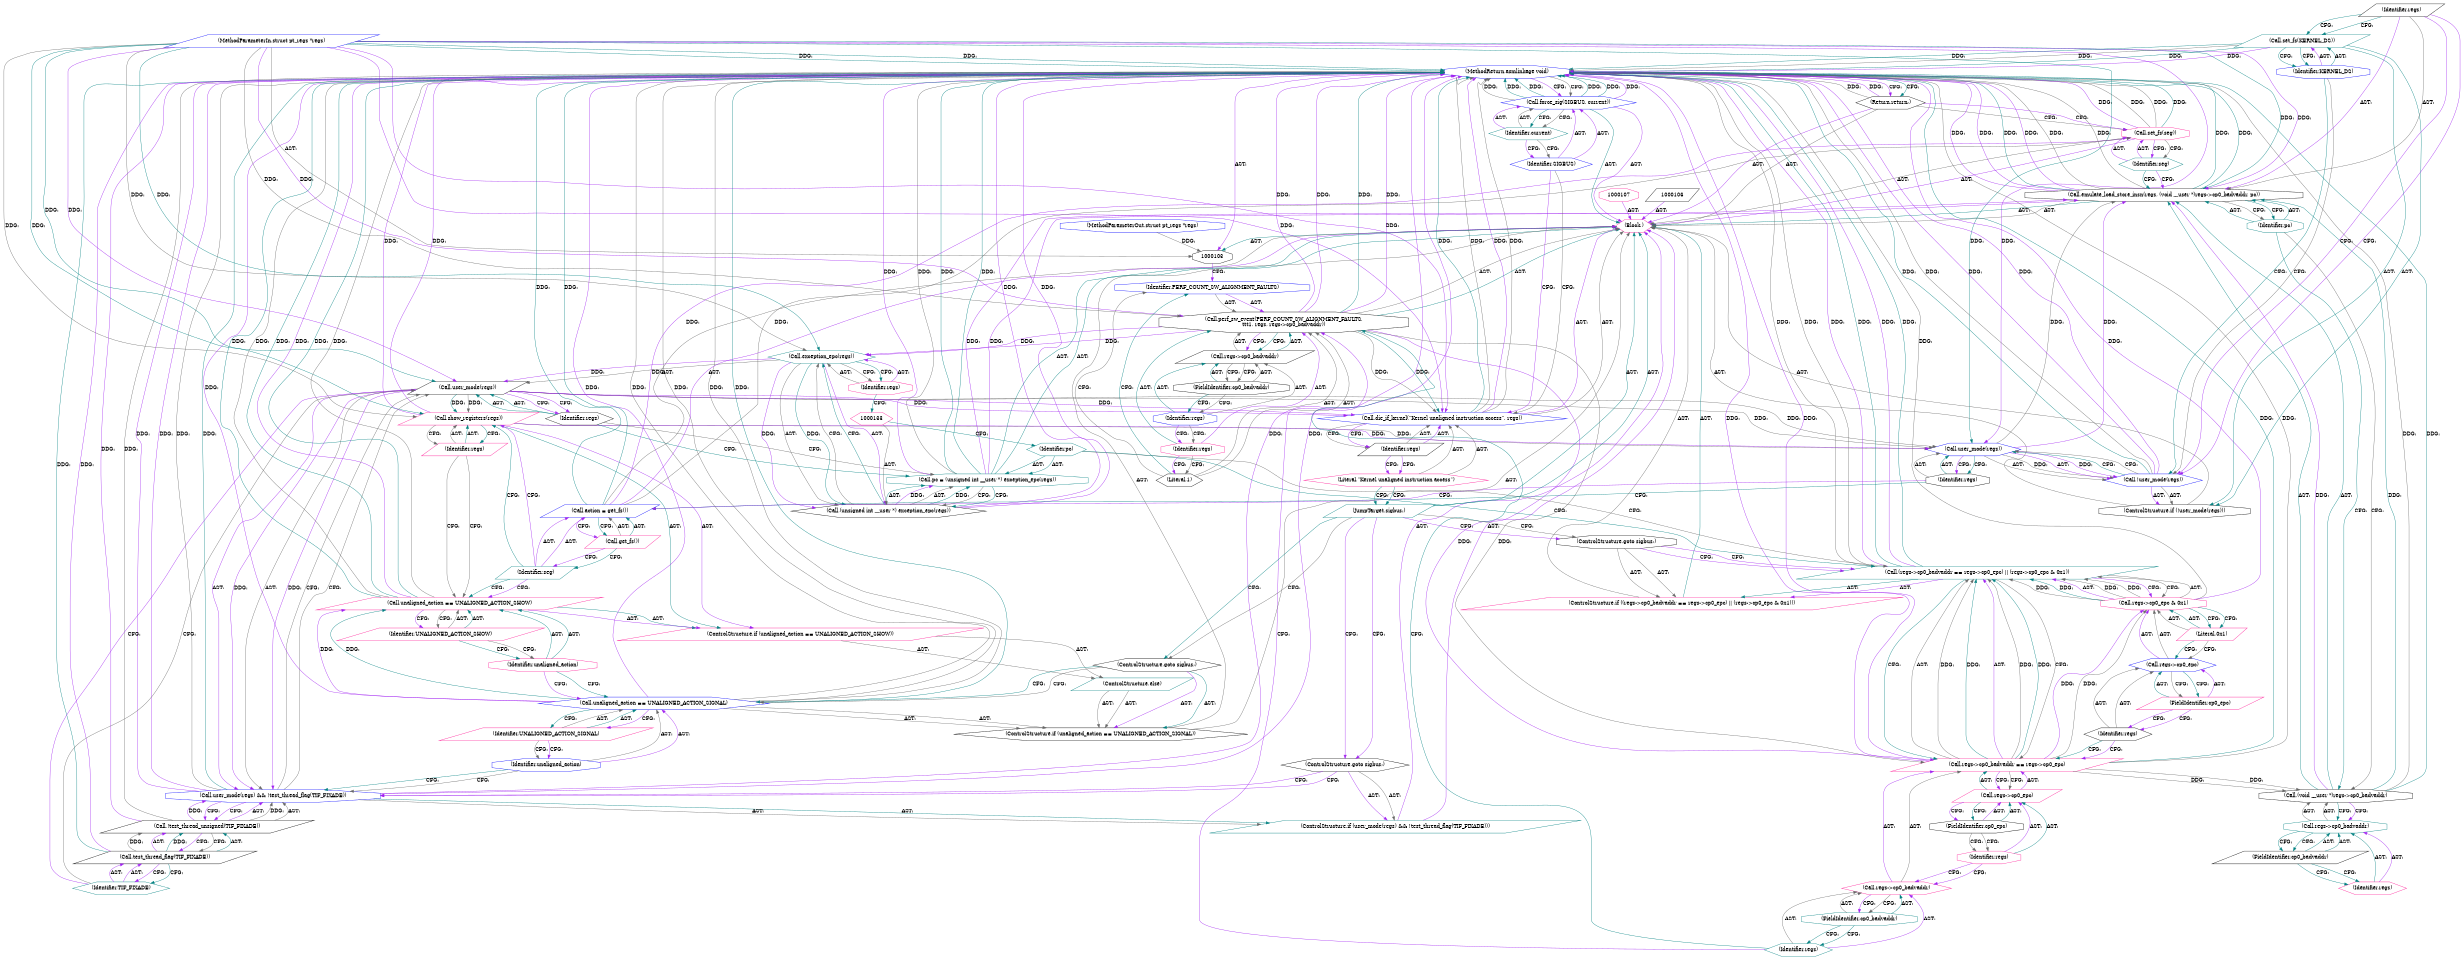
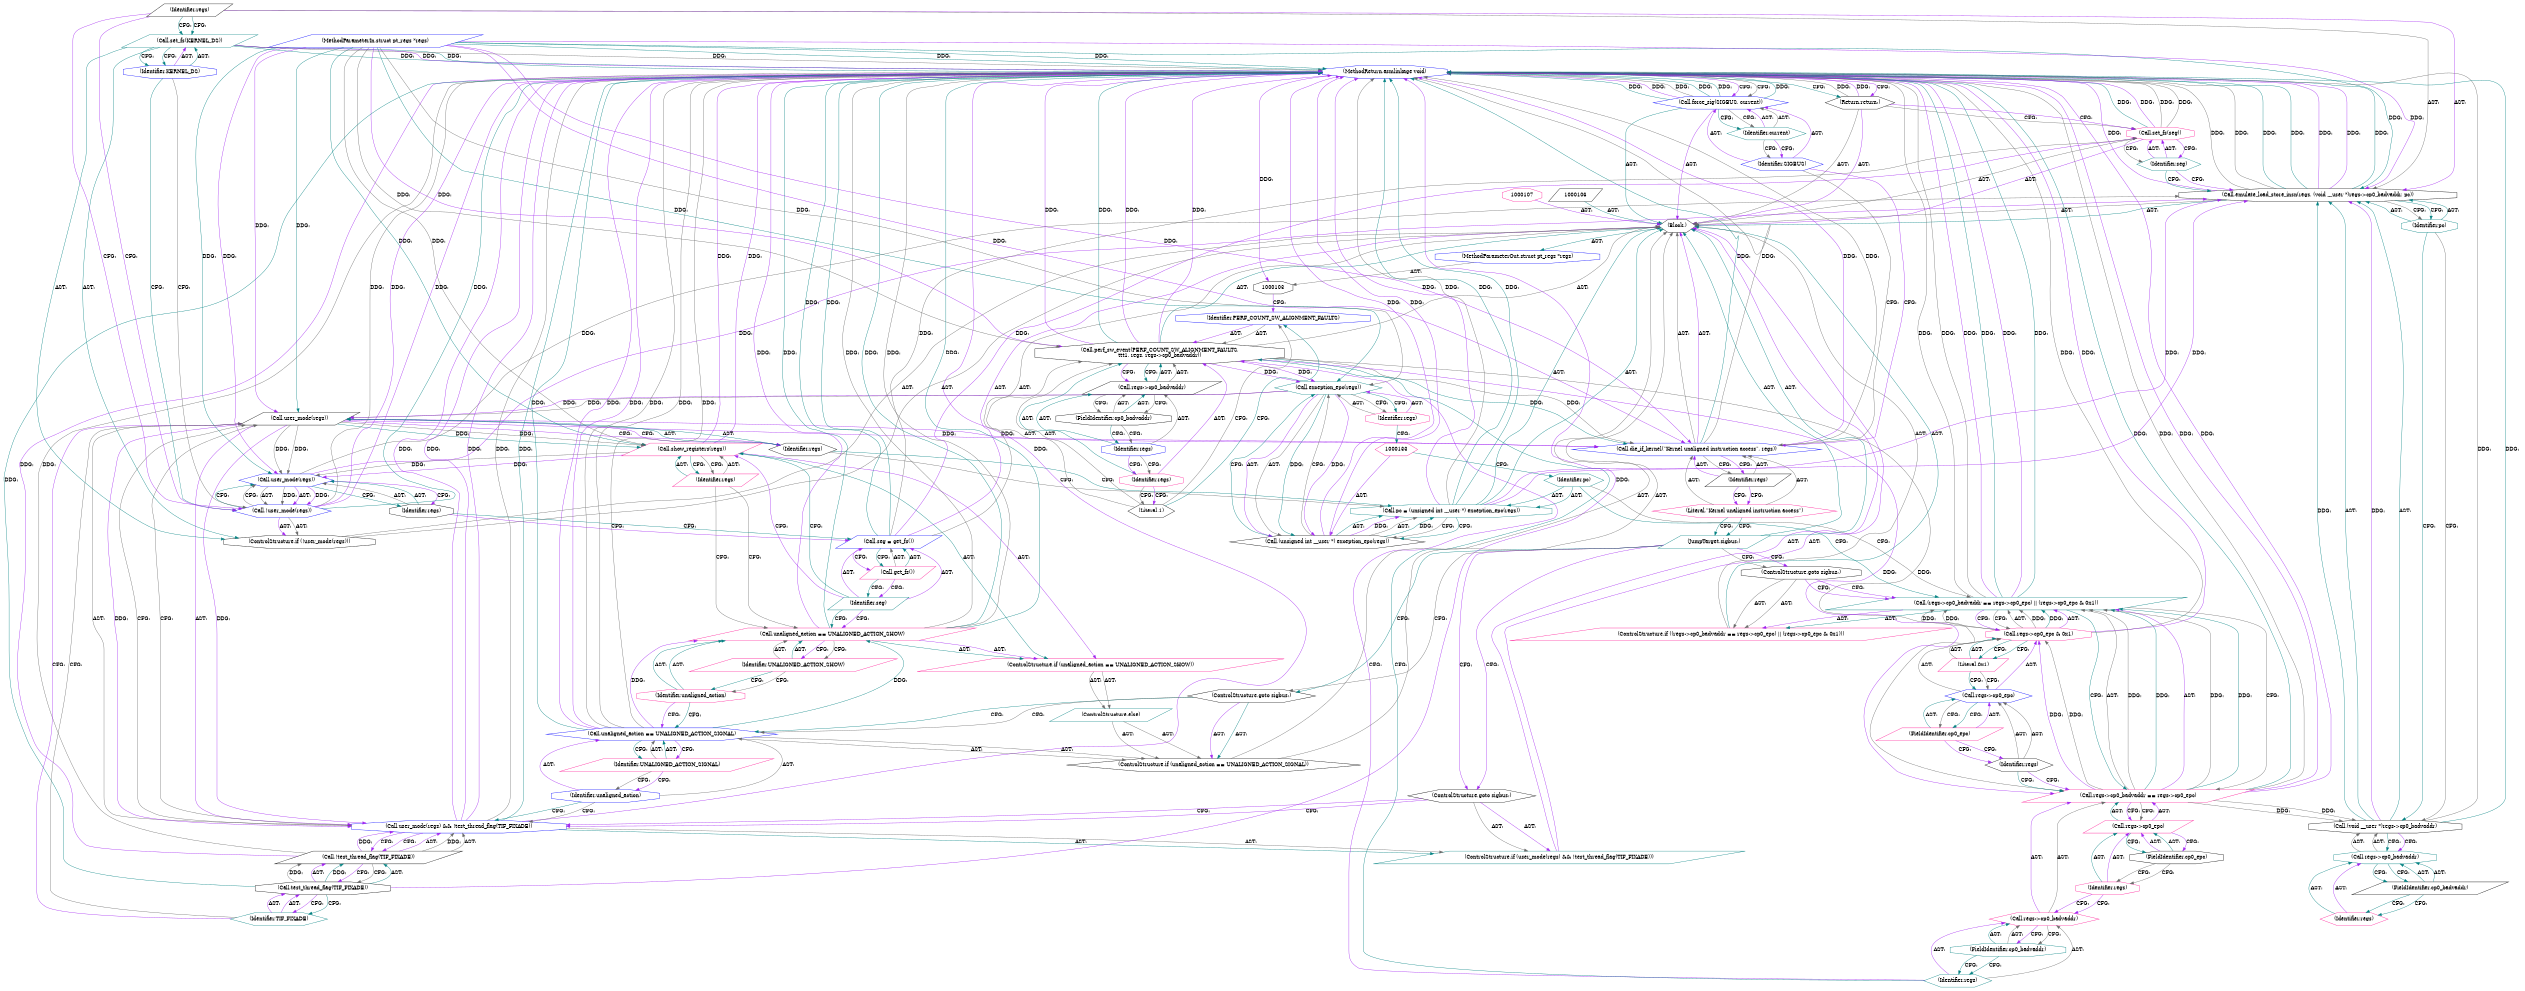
(1242, 164) -> (1267, 180)
(1655, 209) -> (1620, 217)
(1634, 226) -> (1677, 226)
(1420, 232) -> (1602, 237)
(1189, 241) -> (1417, 272)
(669, 253) -> none
(884, 462) -> (1358, 492)
(600, 511) -> (889, 542)
(207, 827) -> (369, 858)
(165, 858) -> (323, 888)
